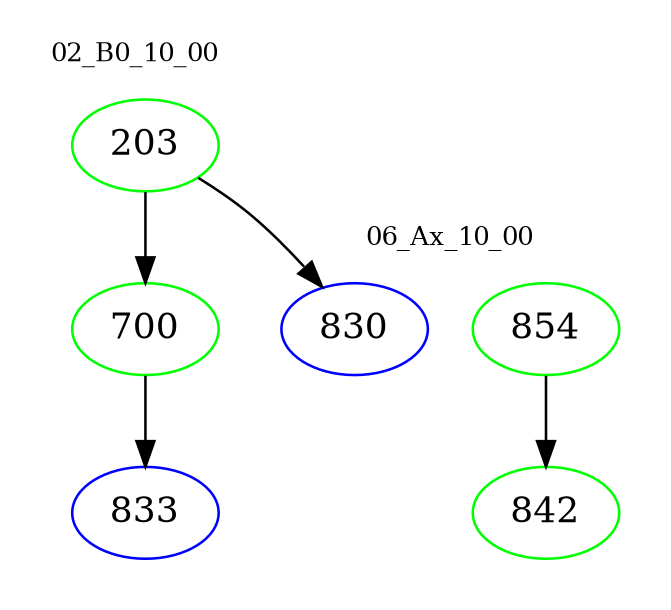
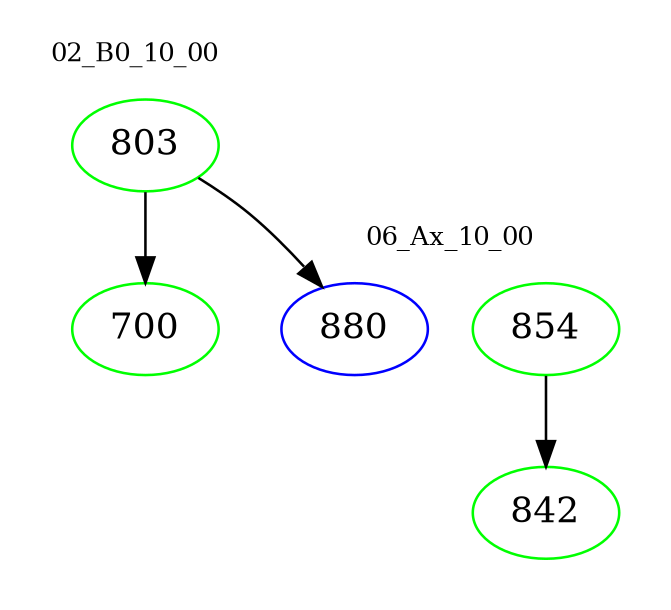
(145, 145) -> (145, 145)
(355, 329) -> (355, 329)
(145, 513) -> none
